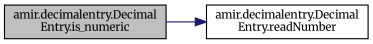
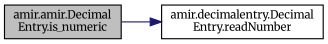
(85, 22) -> (63, 22)
